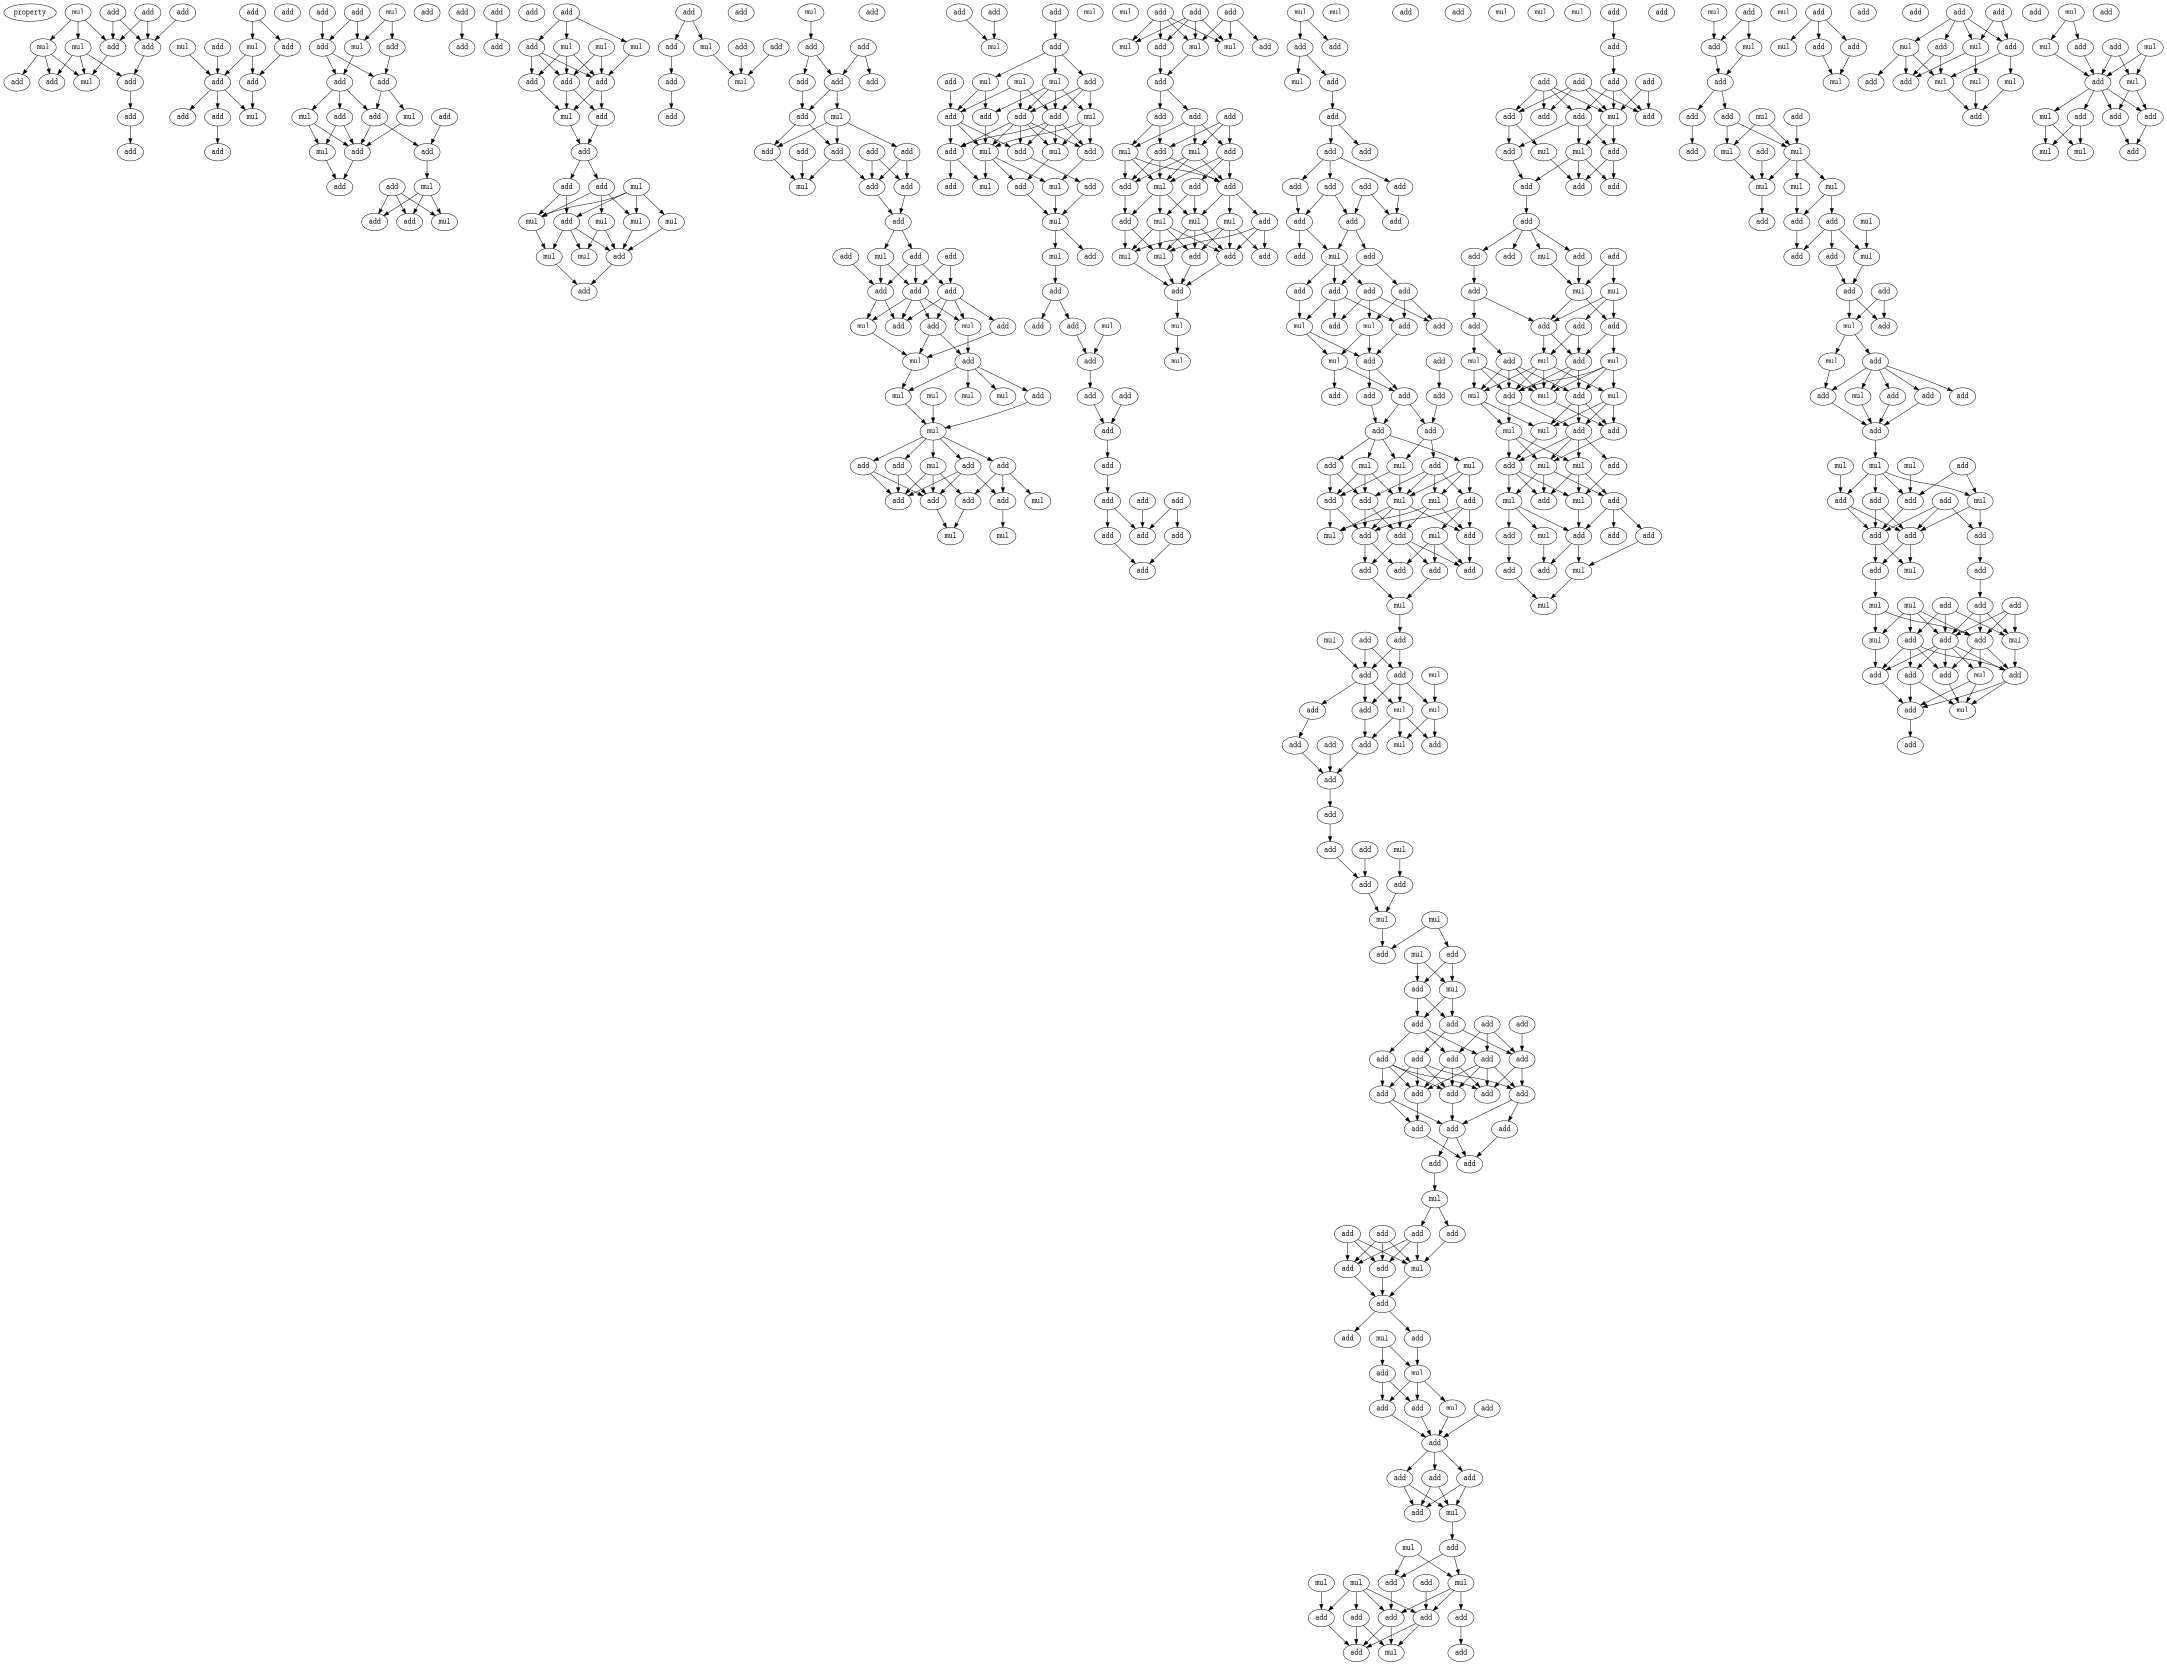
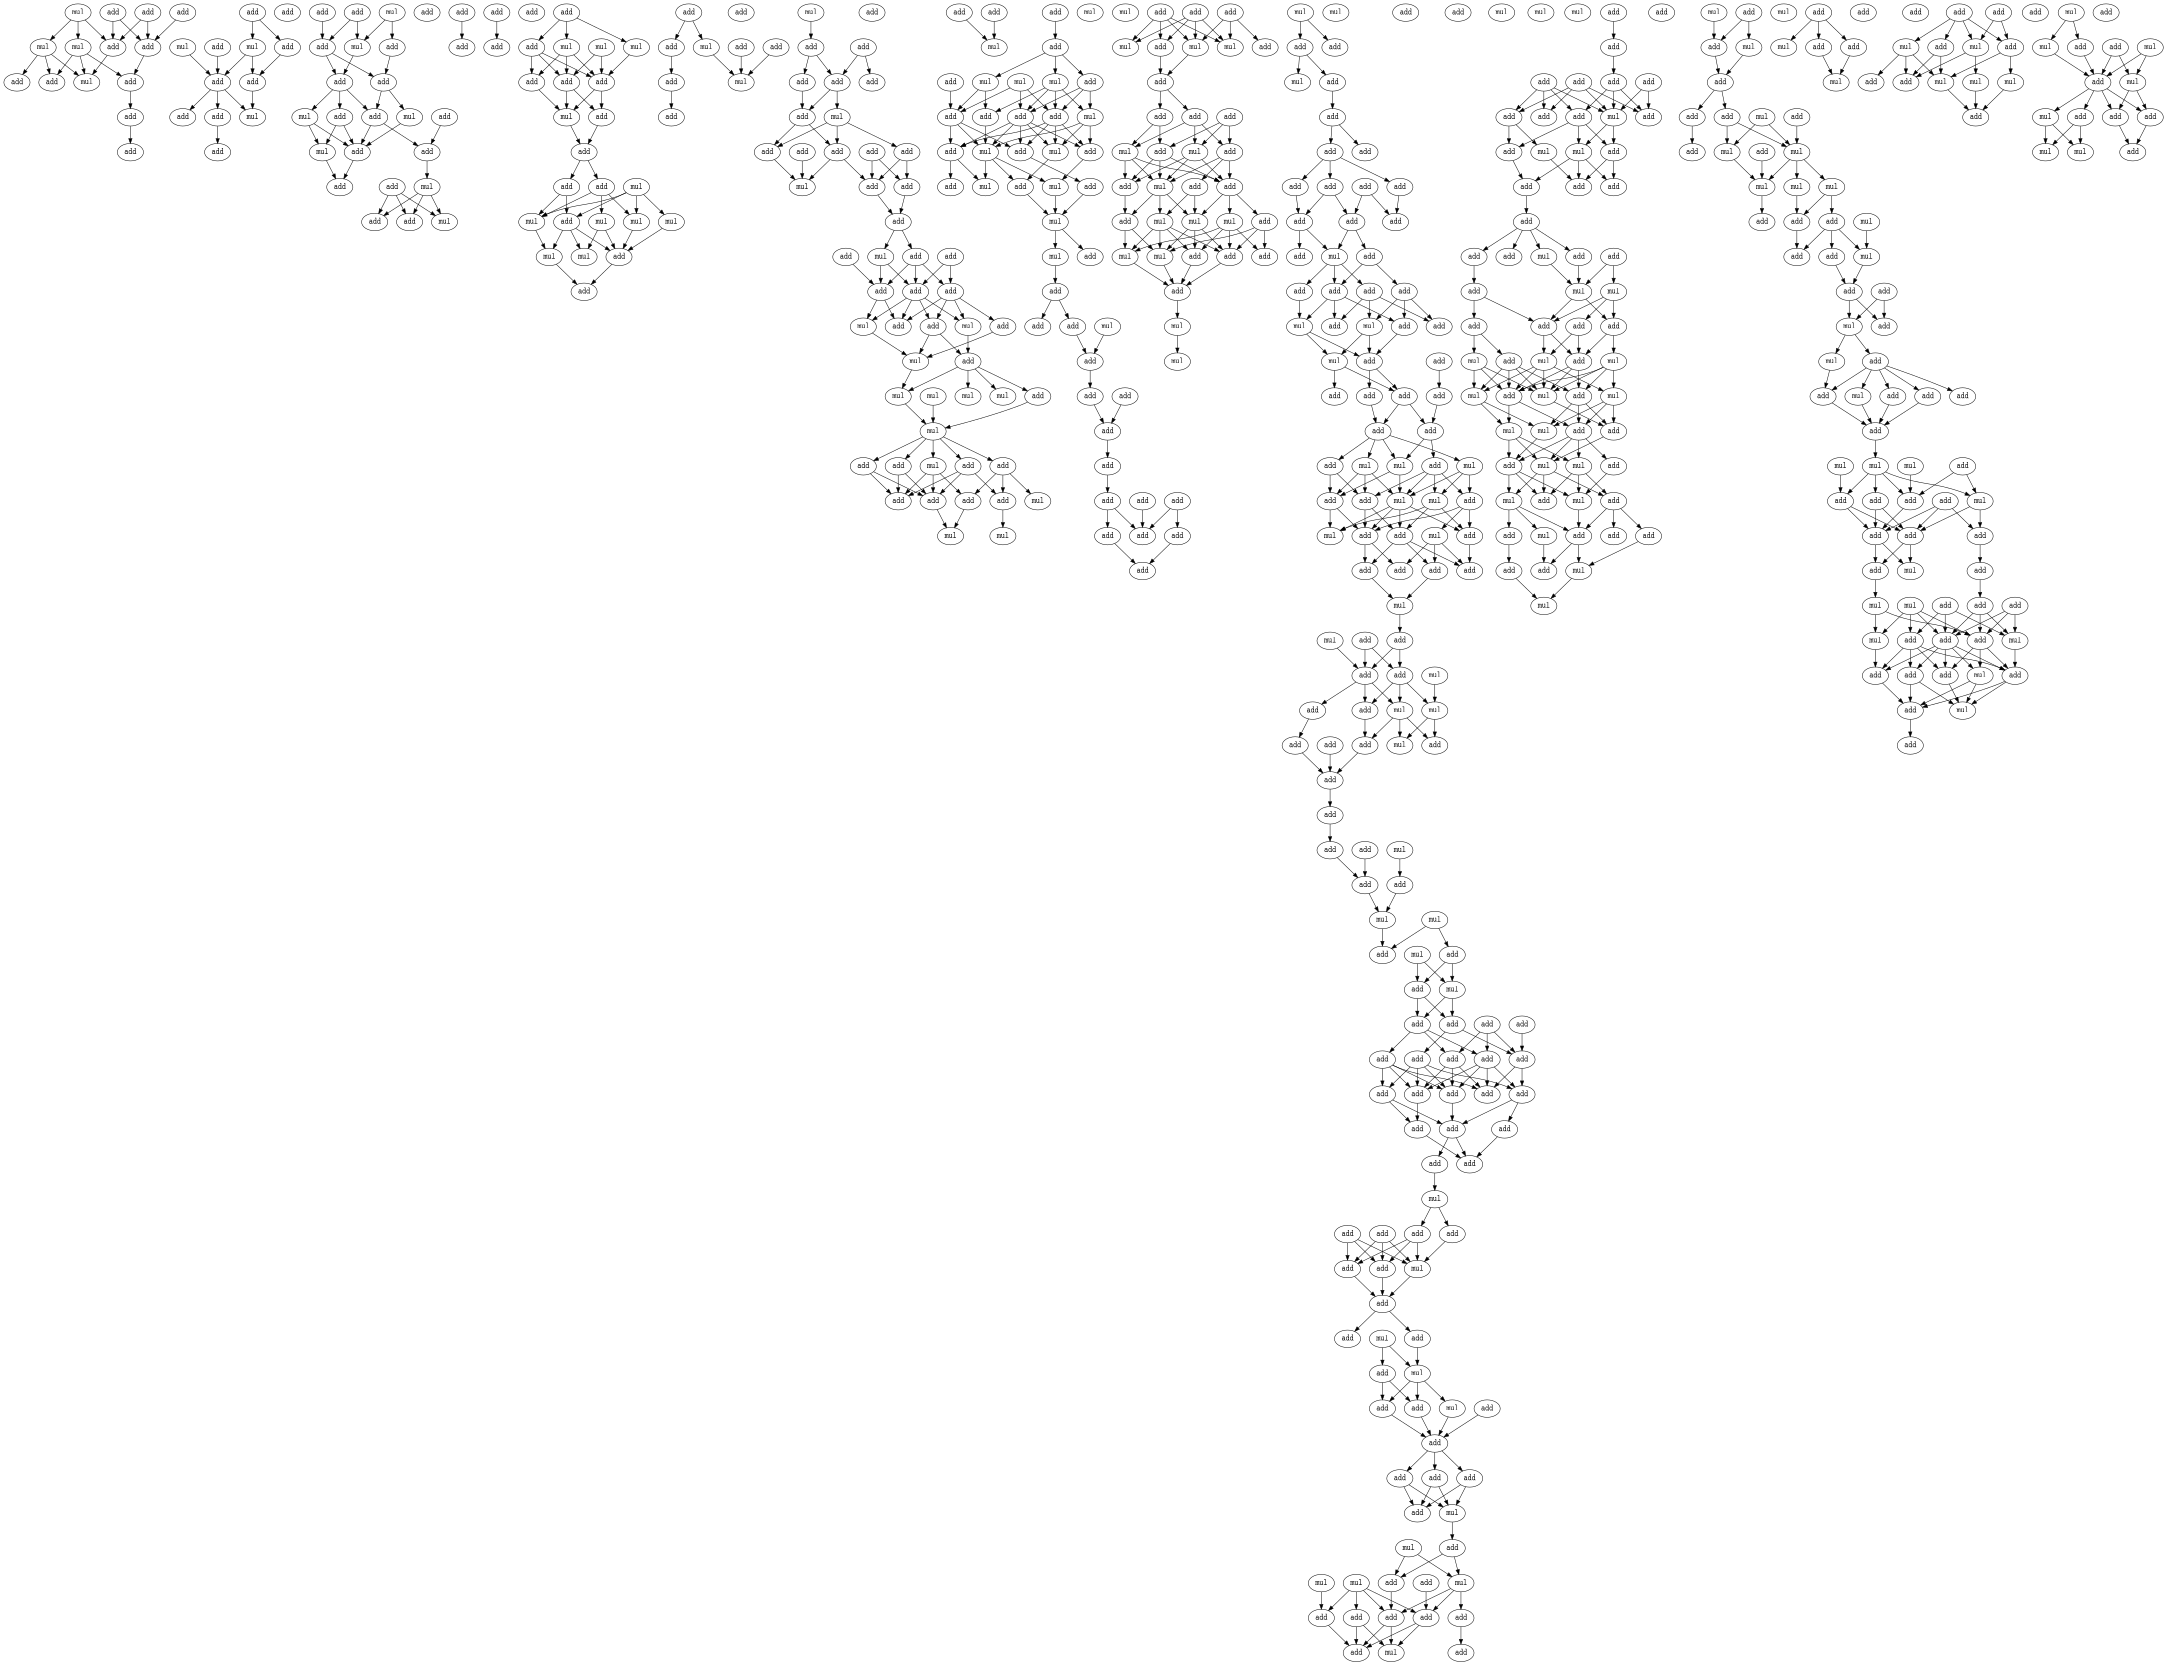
(30, 13) -> none
